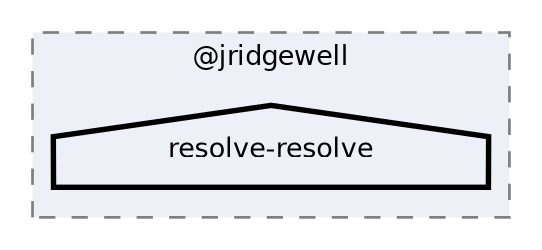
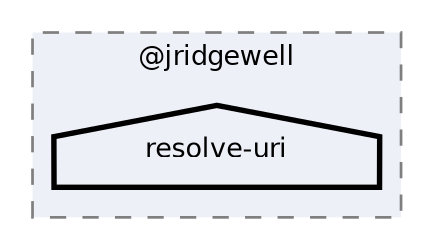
(271, 151) -> (217, 151)
